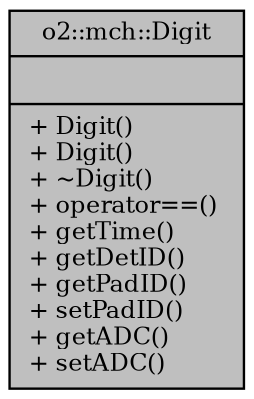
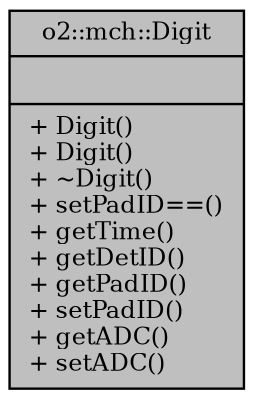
(123, 206) -> (127, 206)
